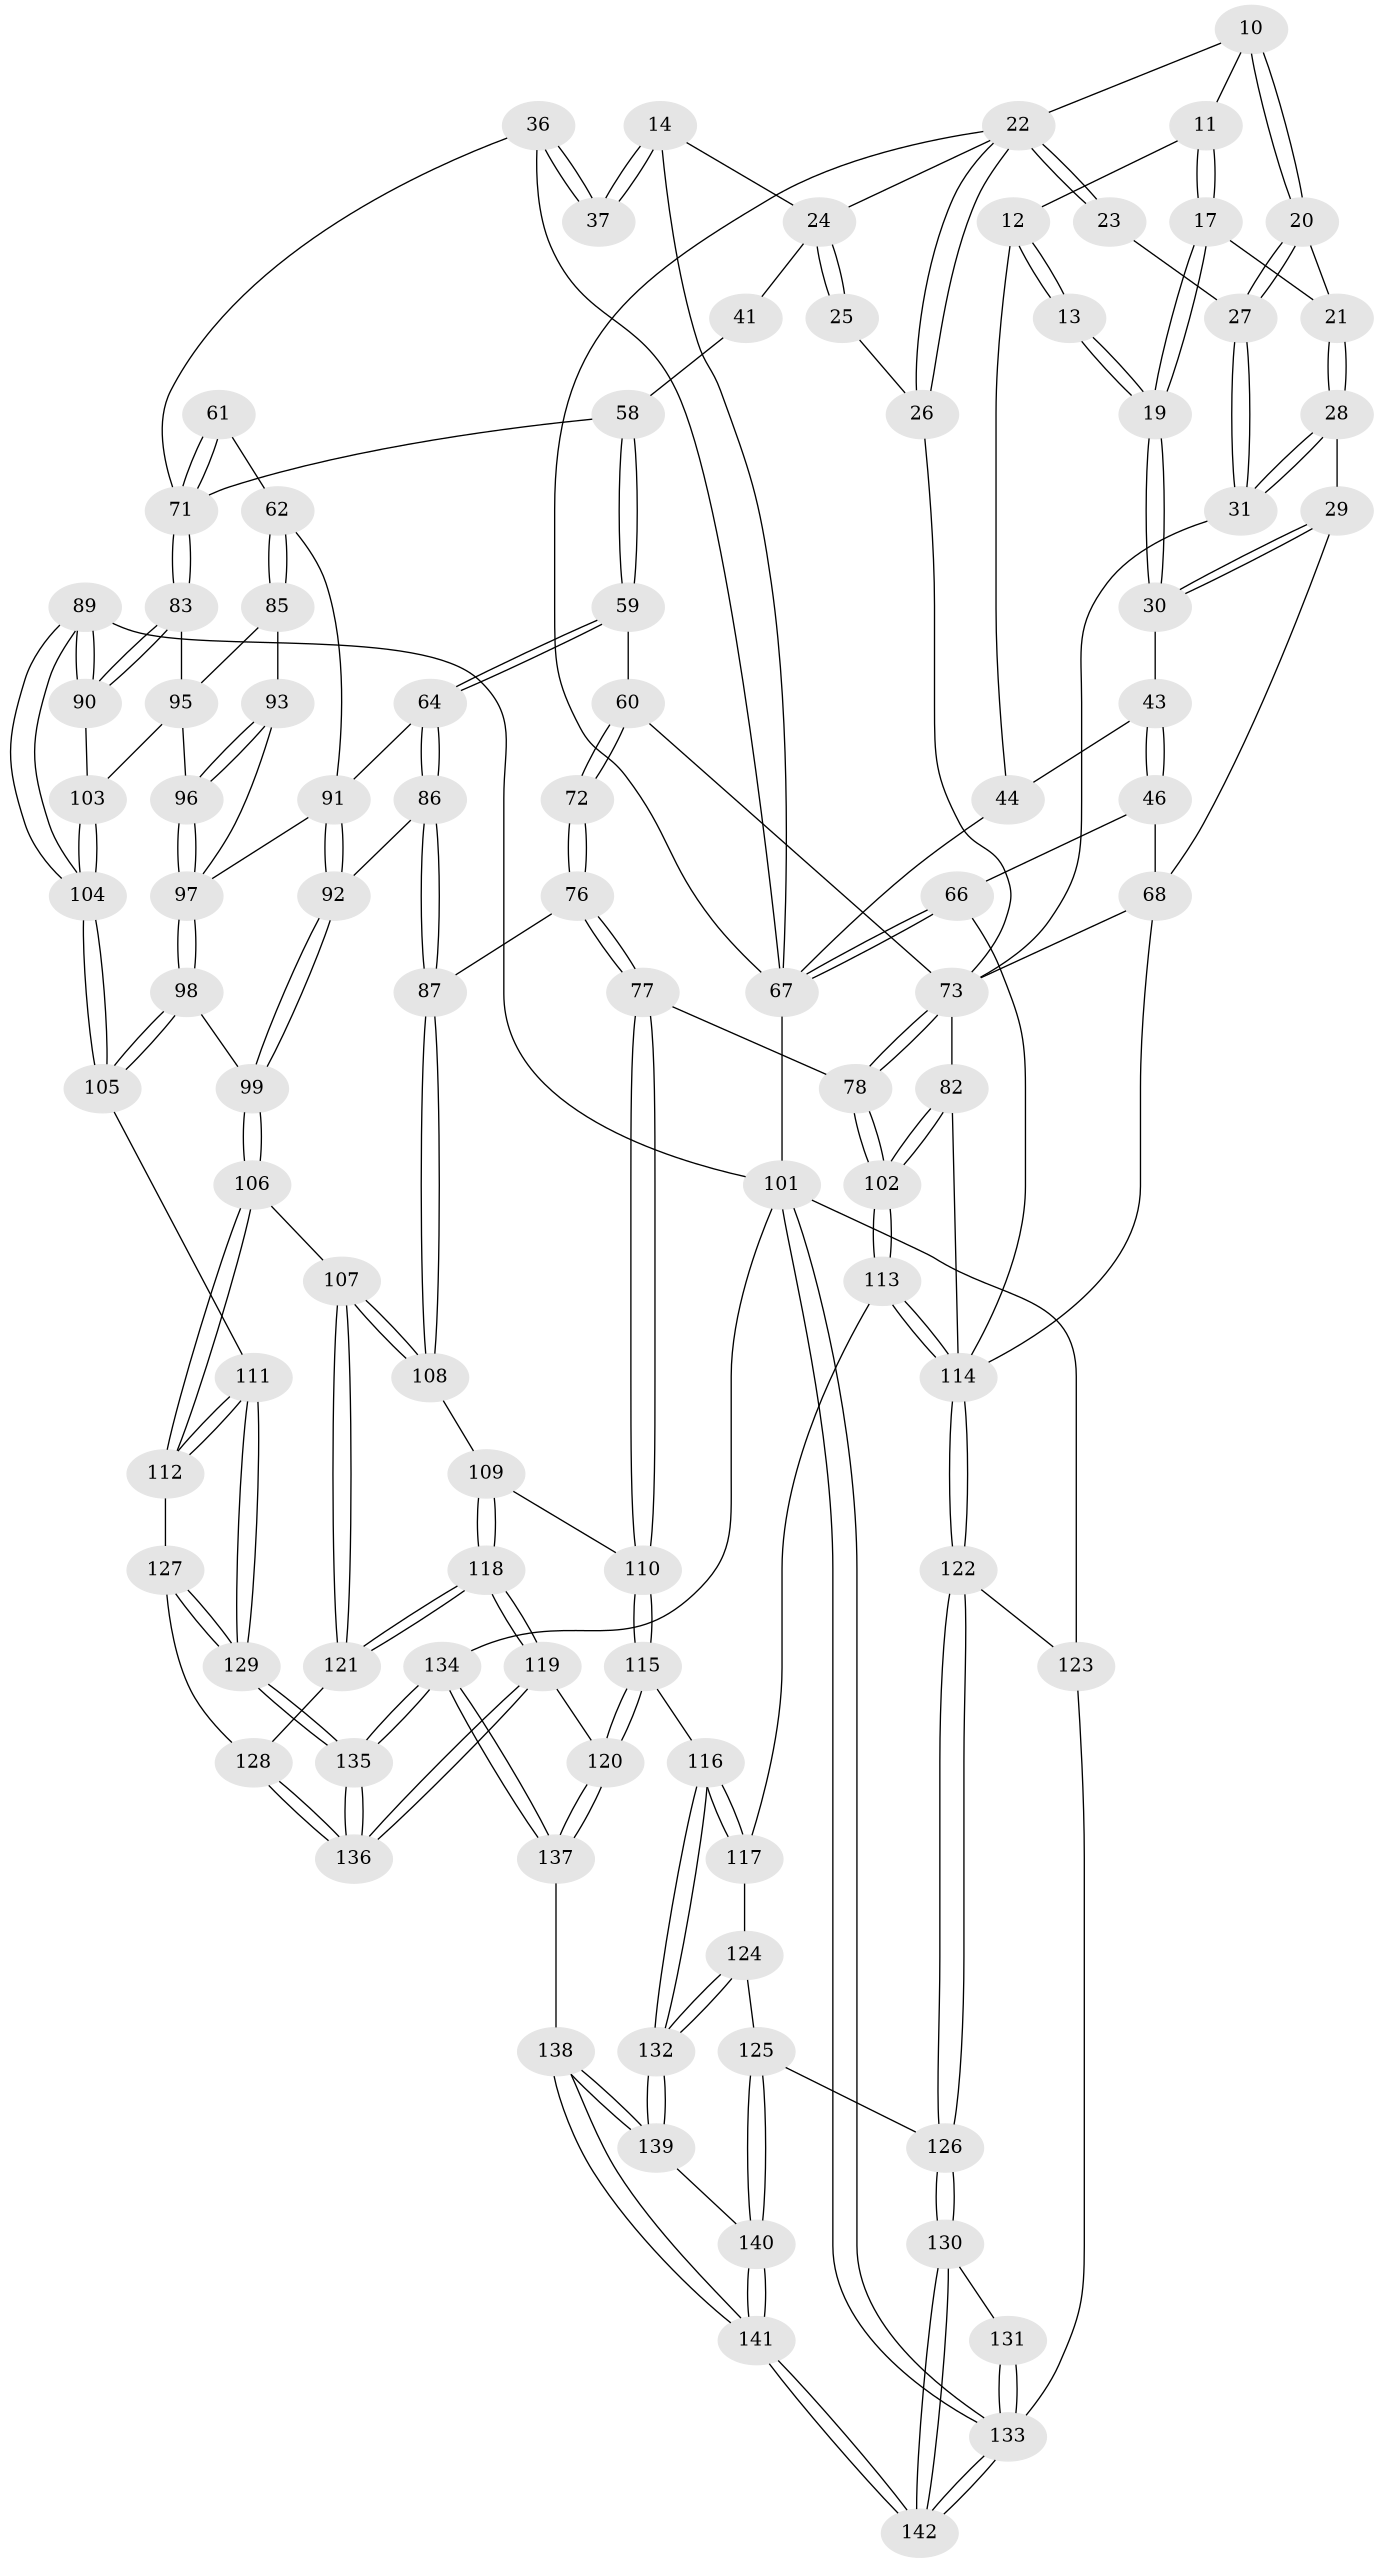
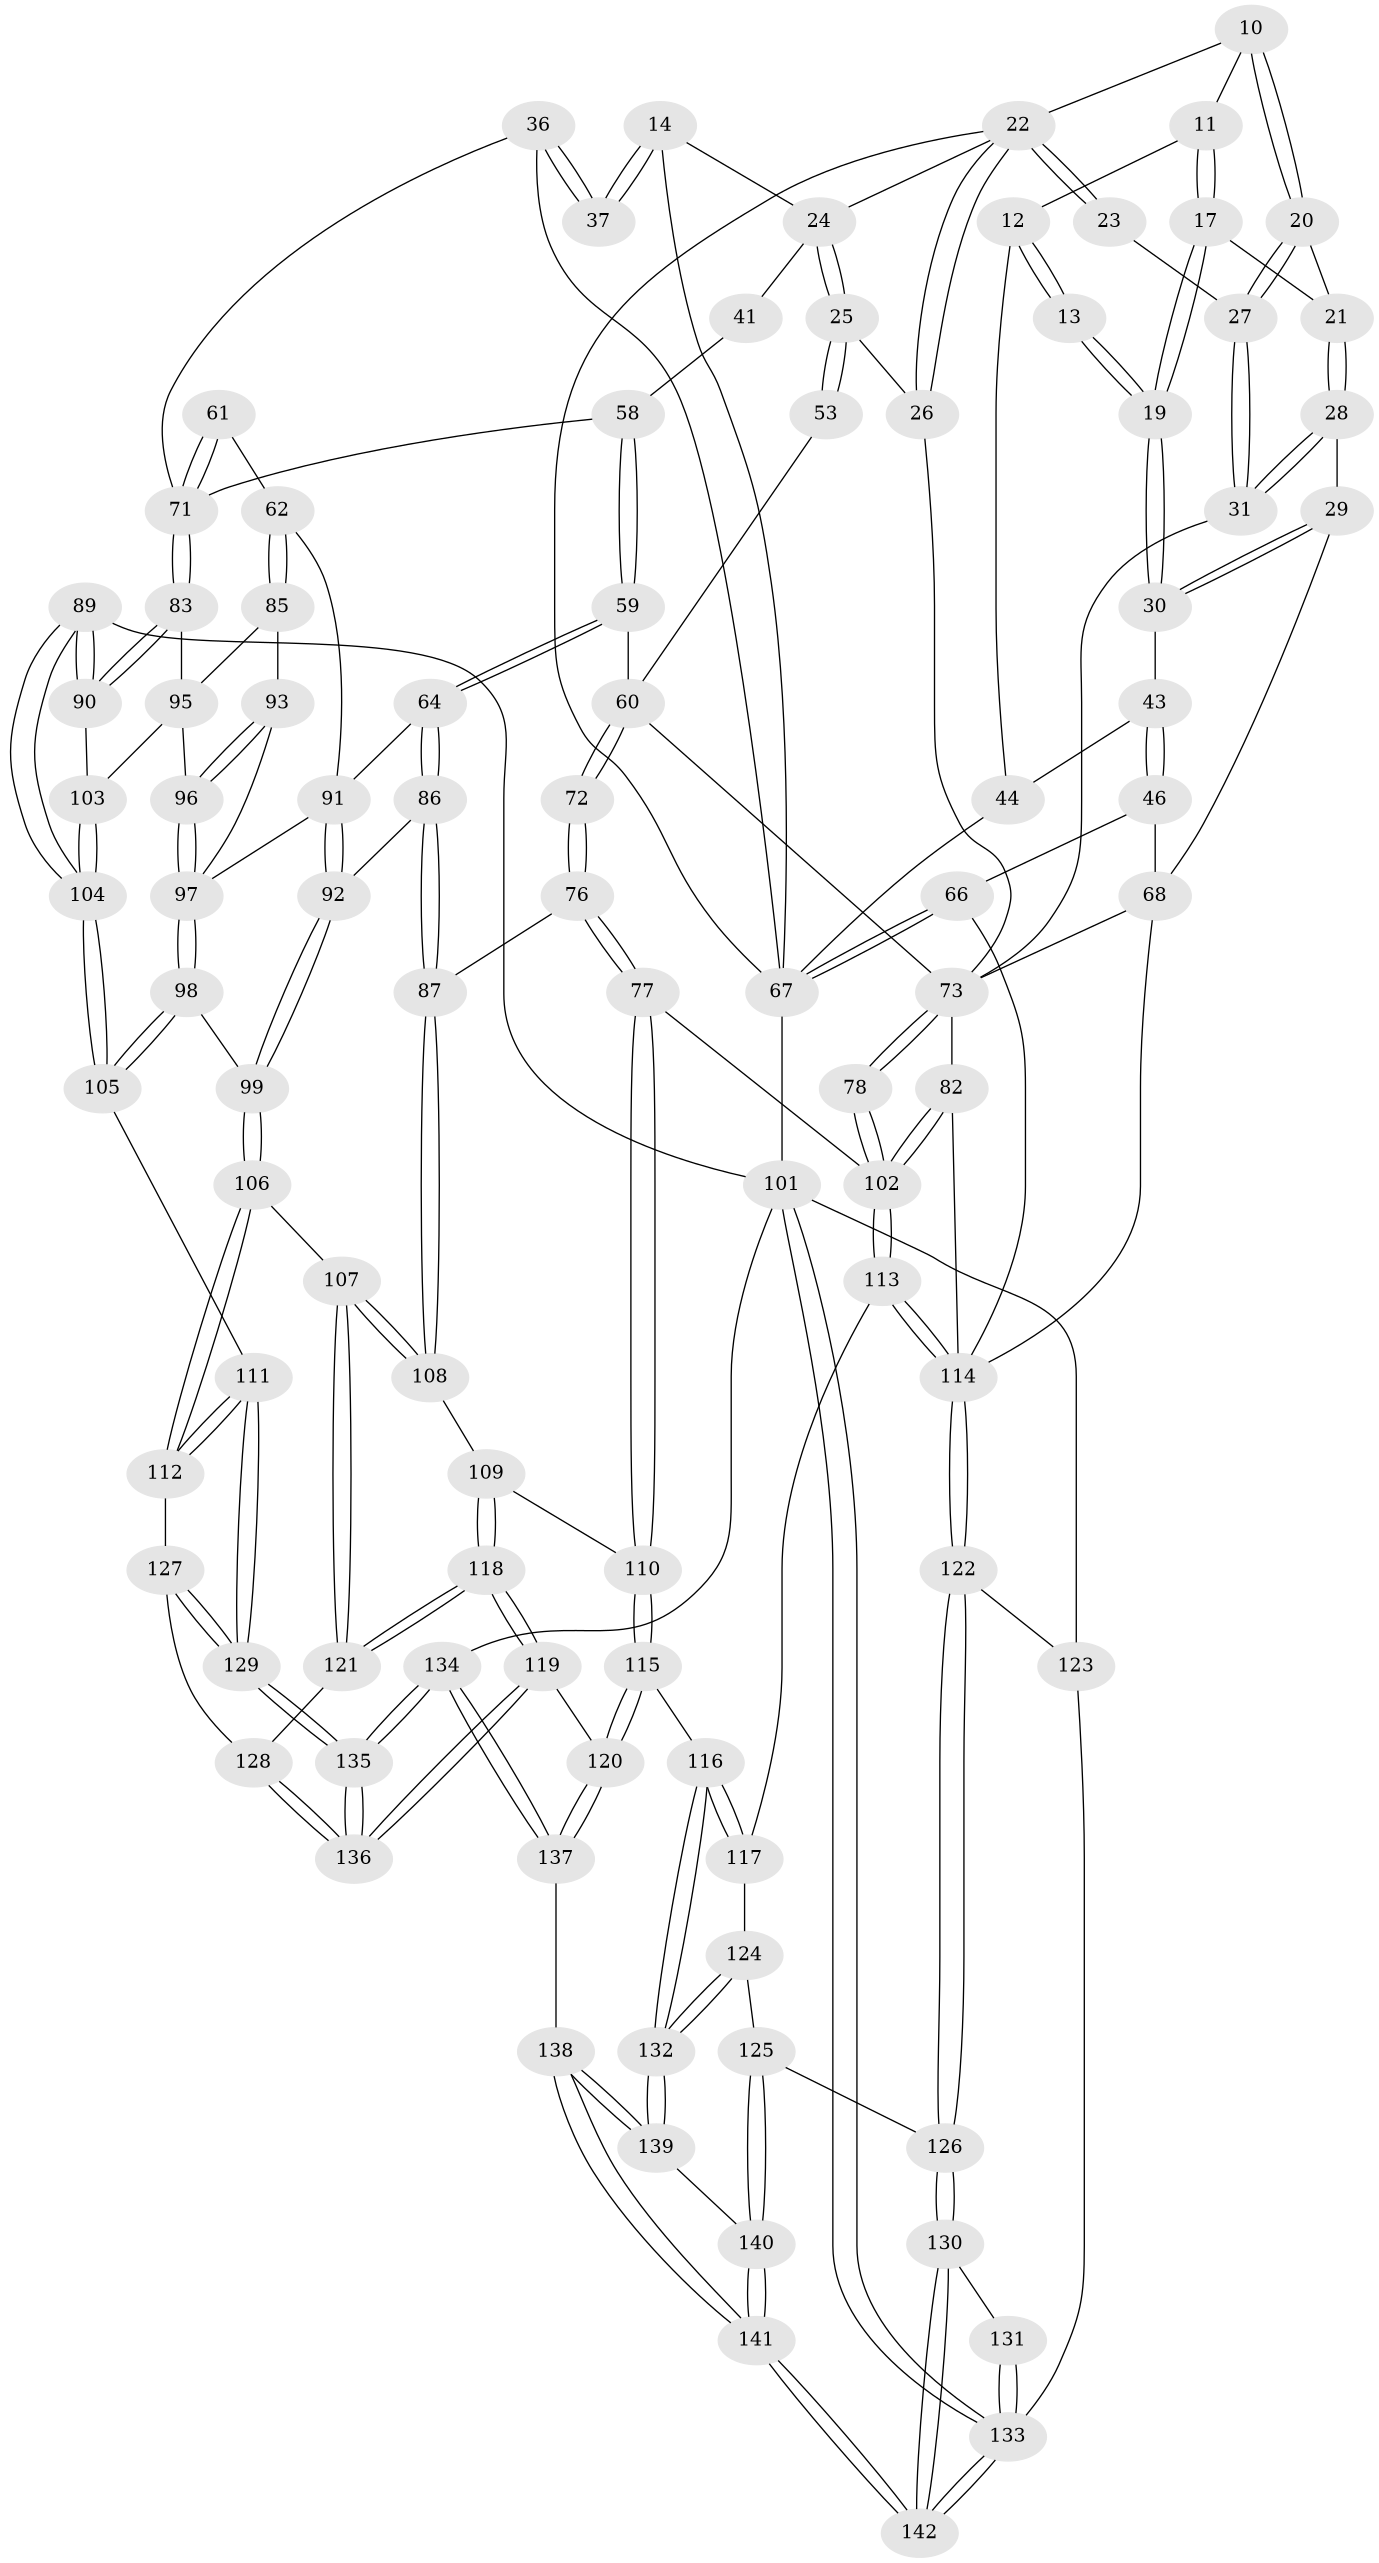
none -> (826, 415)
(749, 1041) -> (762, 1089)
